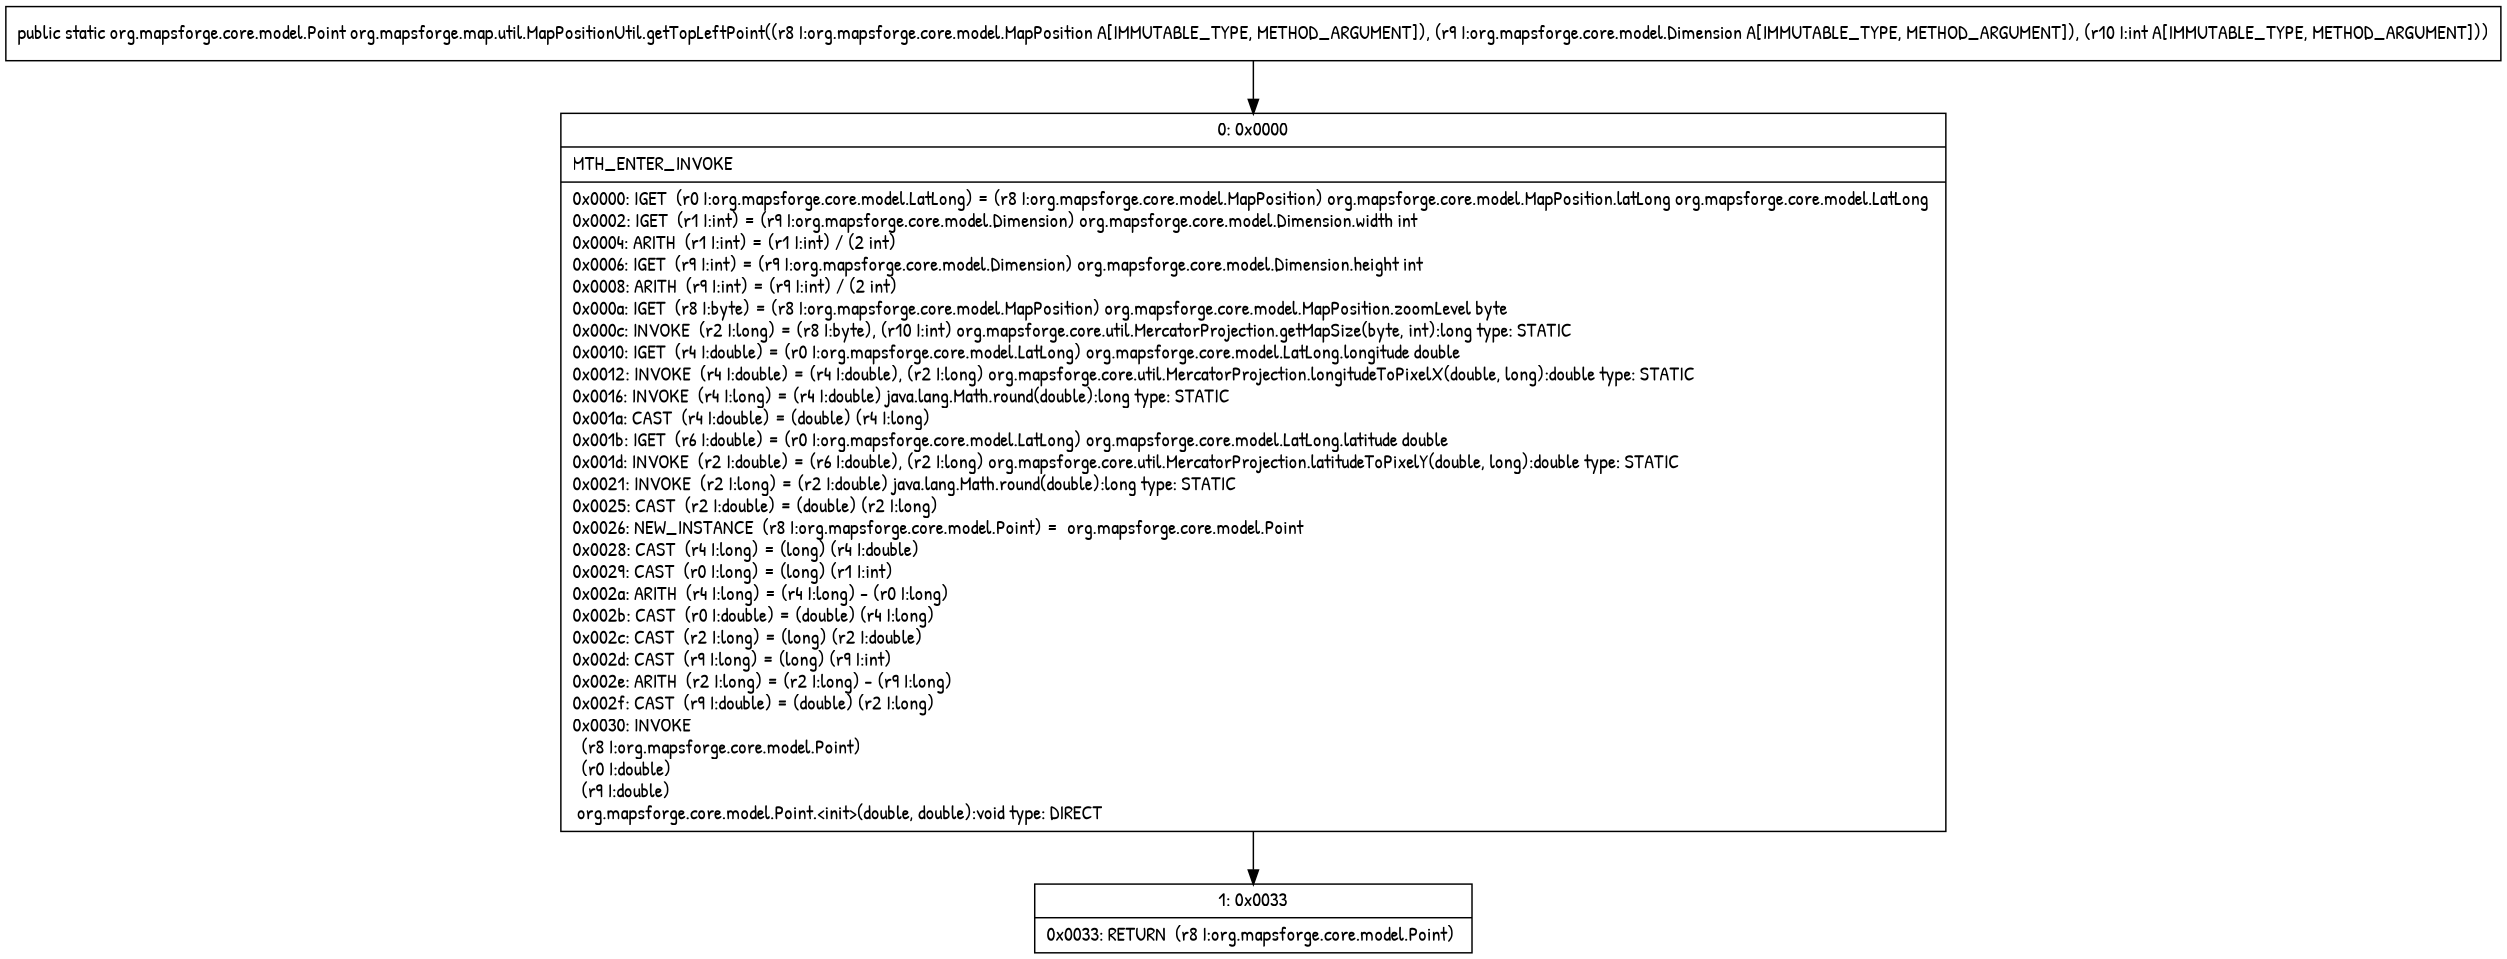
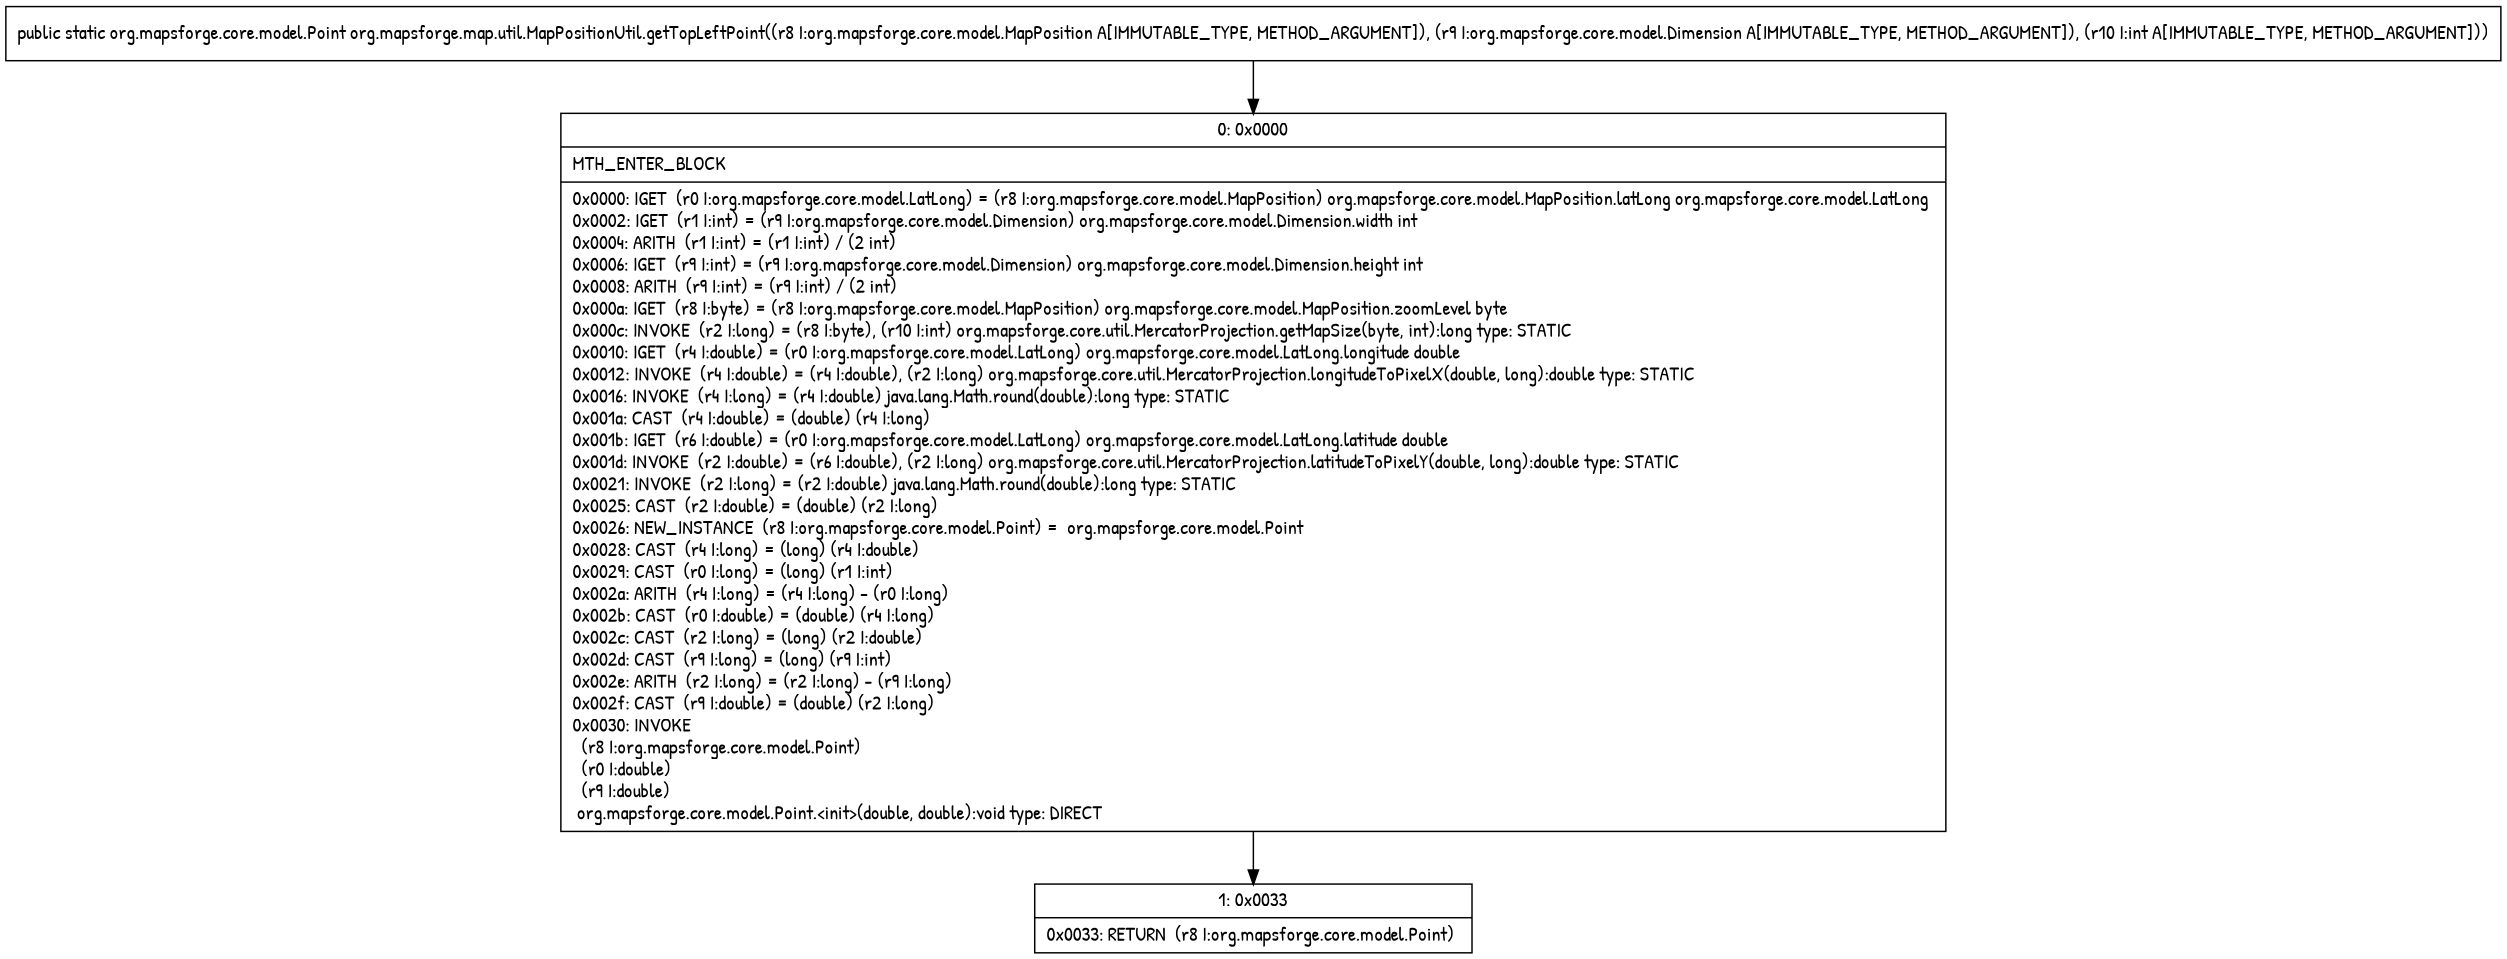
(653, 164) -> (650, 164)
